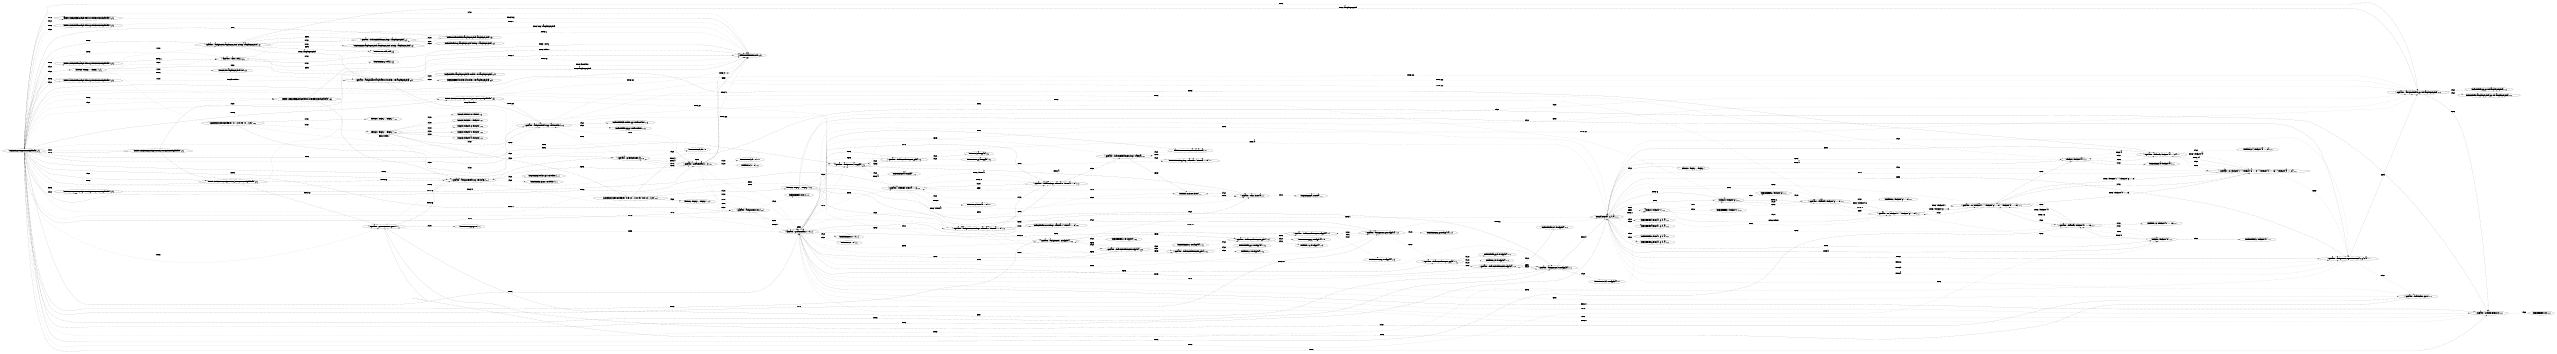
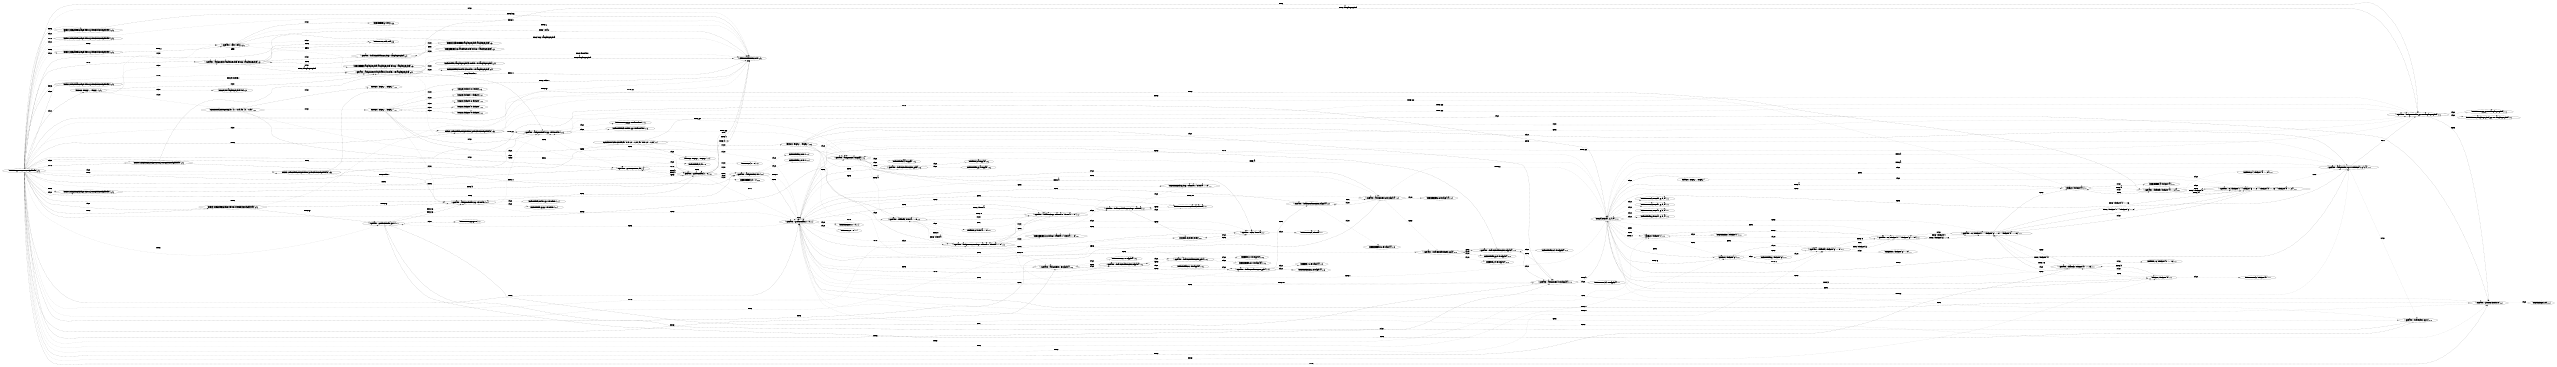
(1858, 149) -> none
none -> (799, 160)
(1774, 220) -> (1774, 230)
